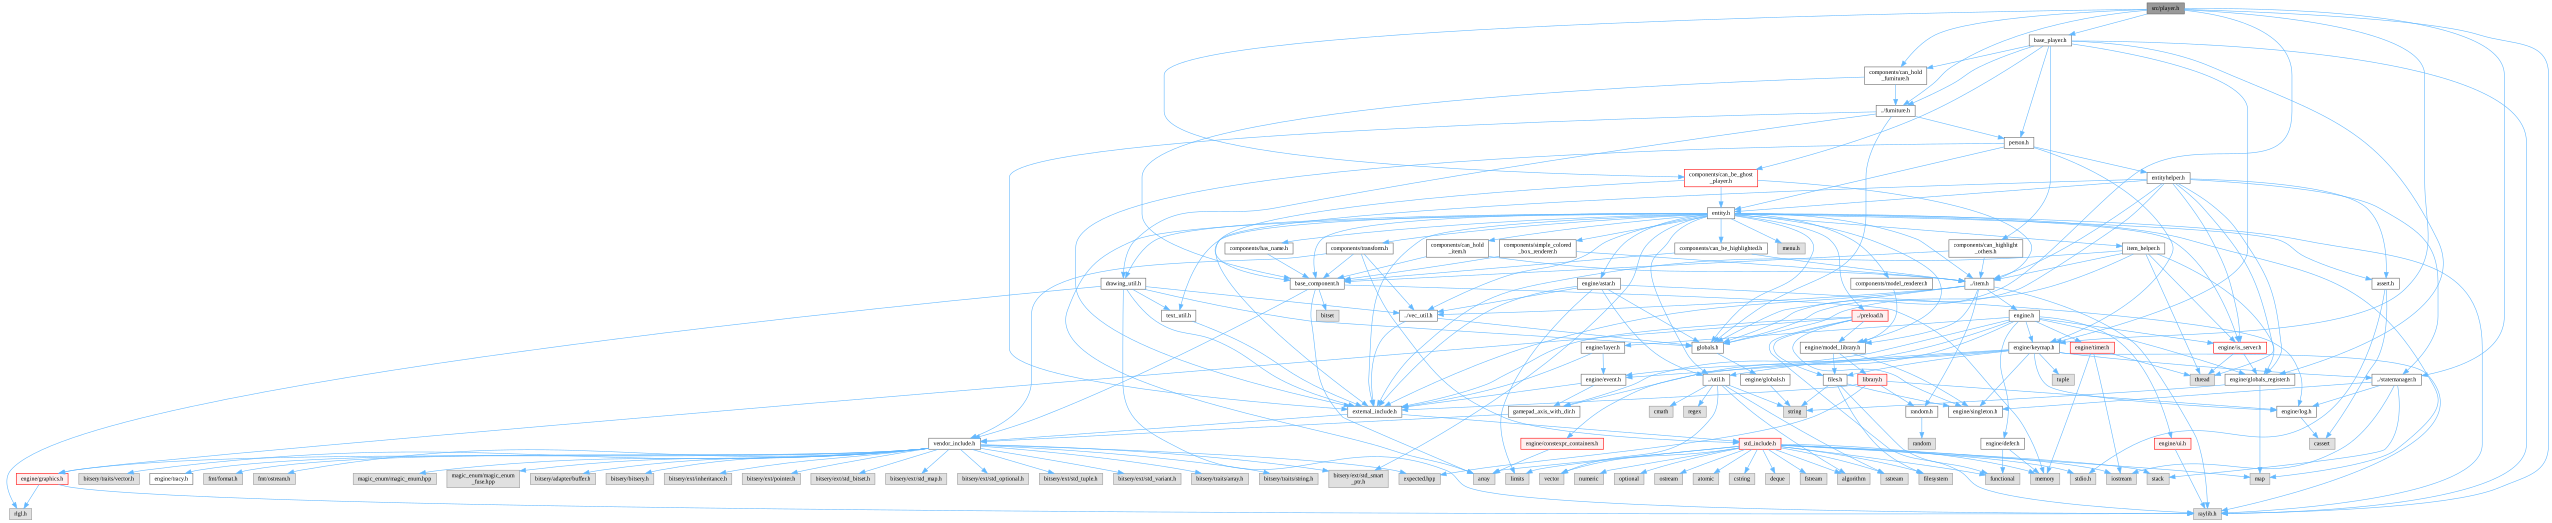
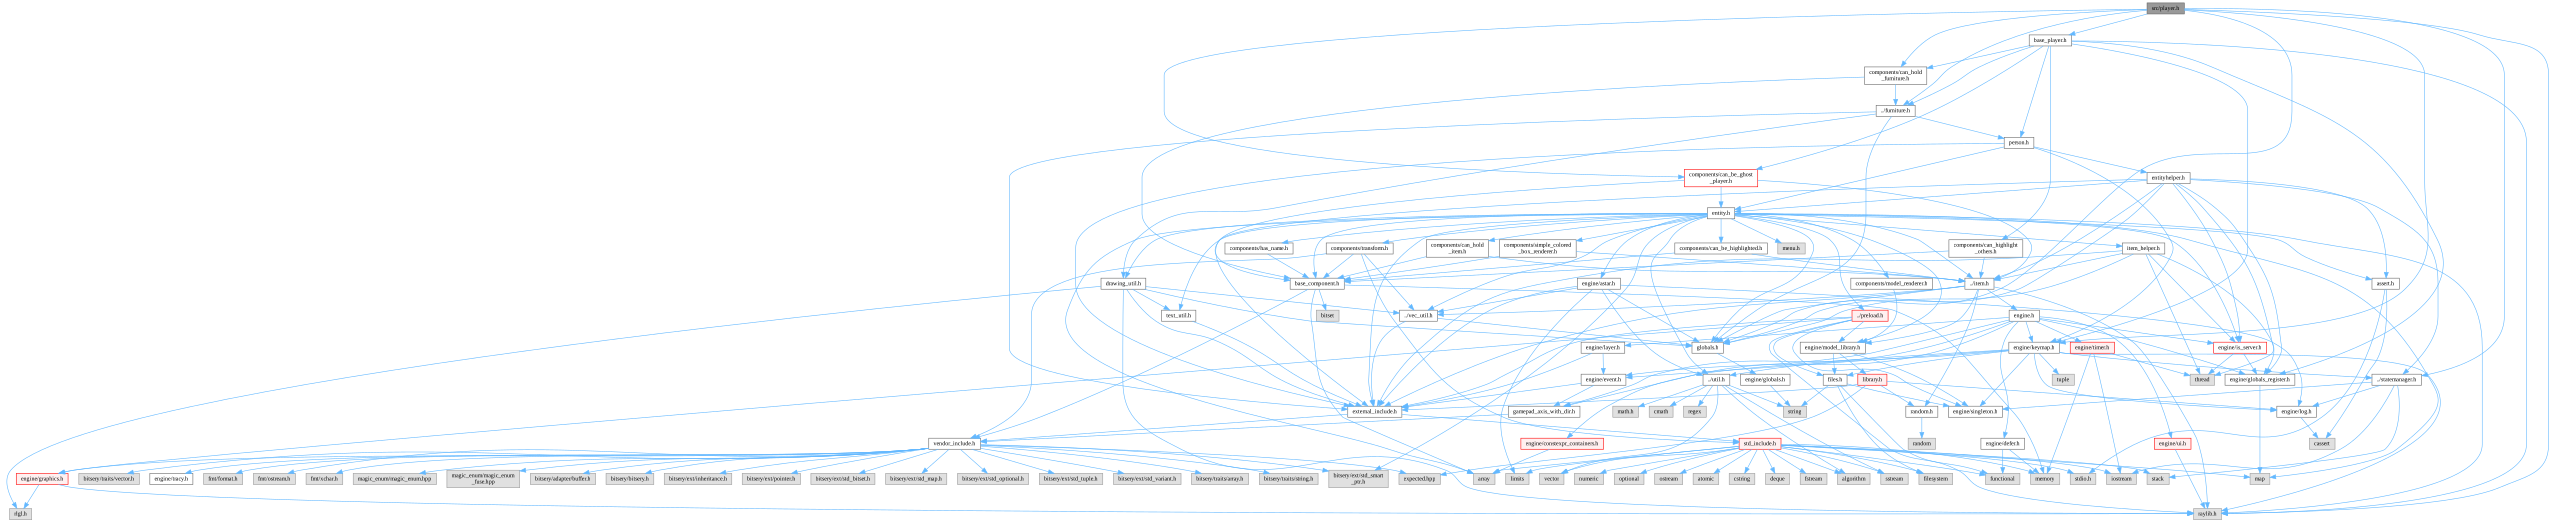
(2019, 399) -> none
none -> (1626, 412)
none -> (324, 479)
